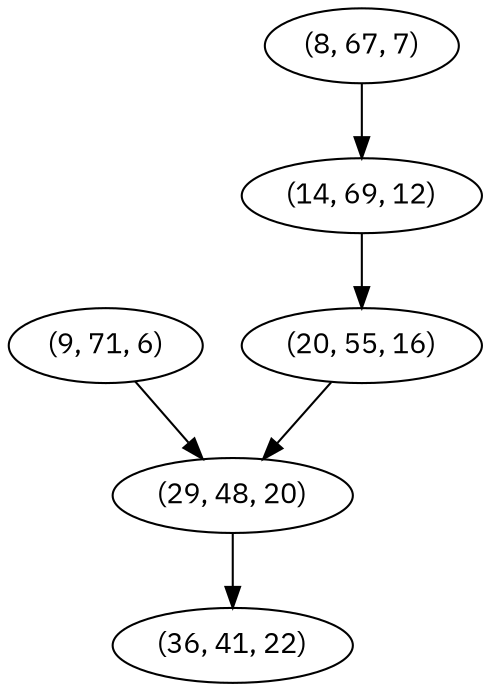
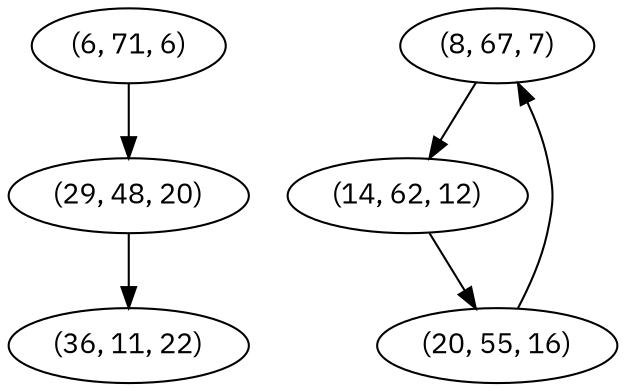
(362, 196) -> (408, 196)
(106, 346) -> (129, 46)
(304, 413) -> (552, 206)
(233, 645) -> (129, 346)
